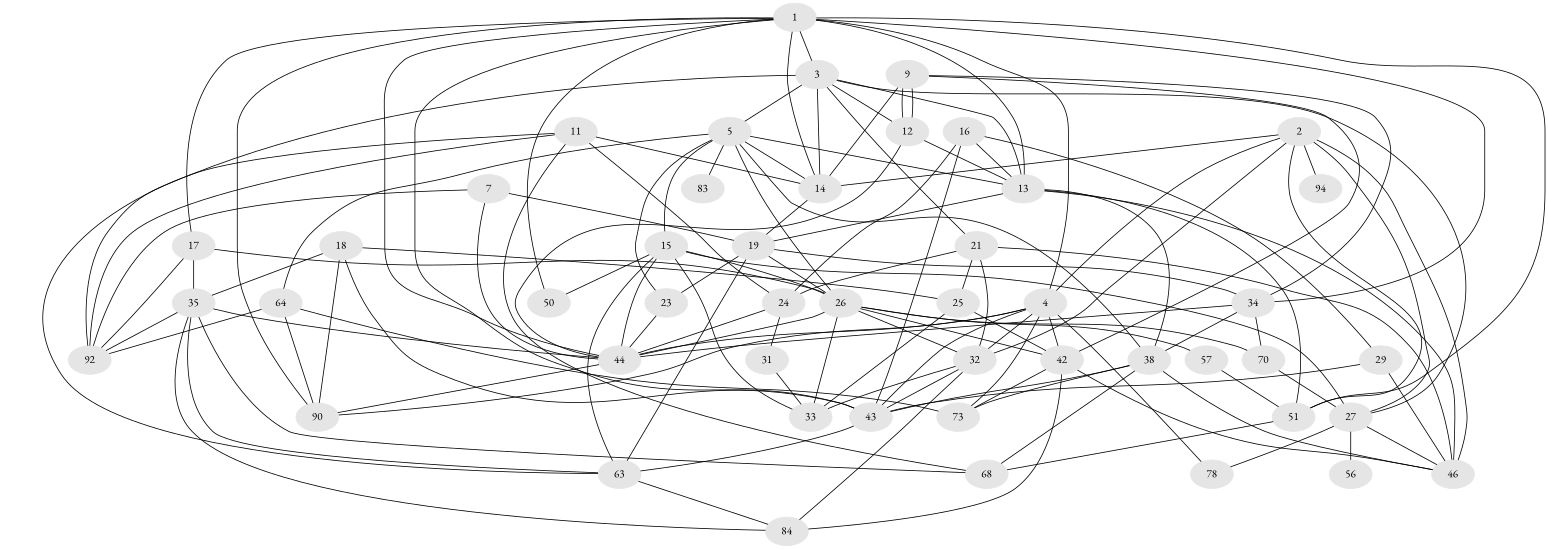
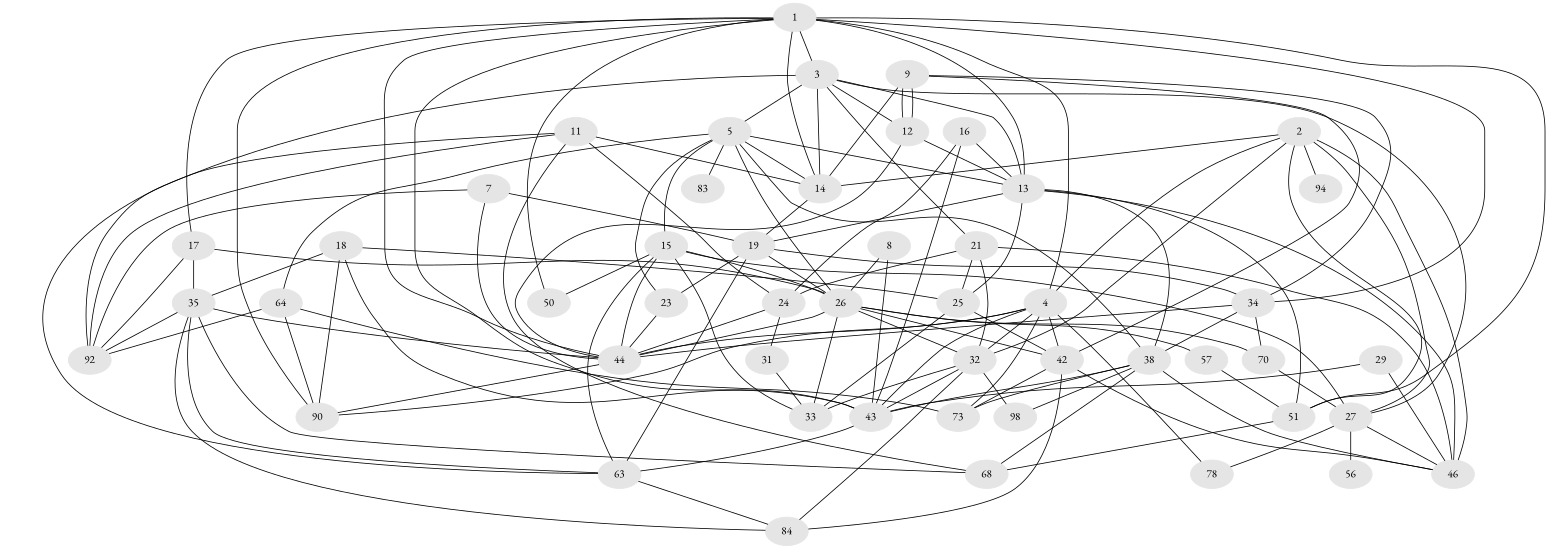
(1198, 207) -> none
none -> (889, 246)
none -> (1008, 254)
none -> (1015, 417)
